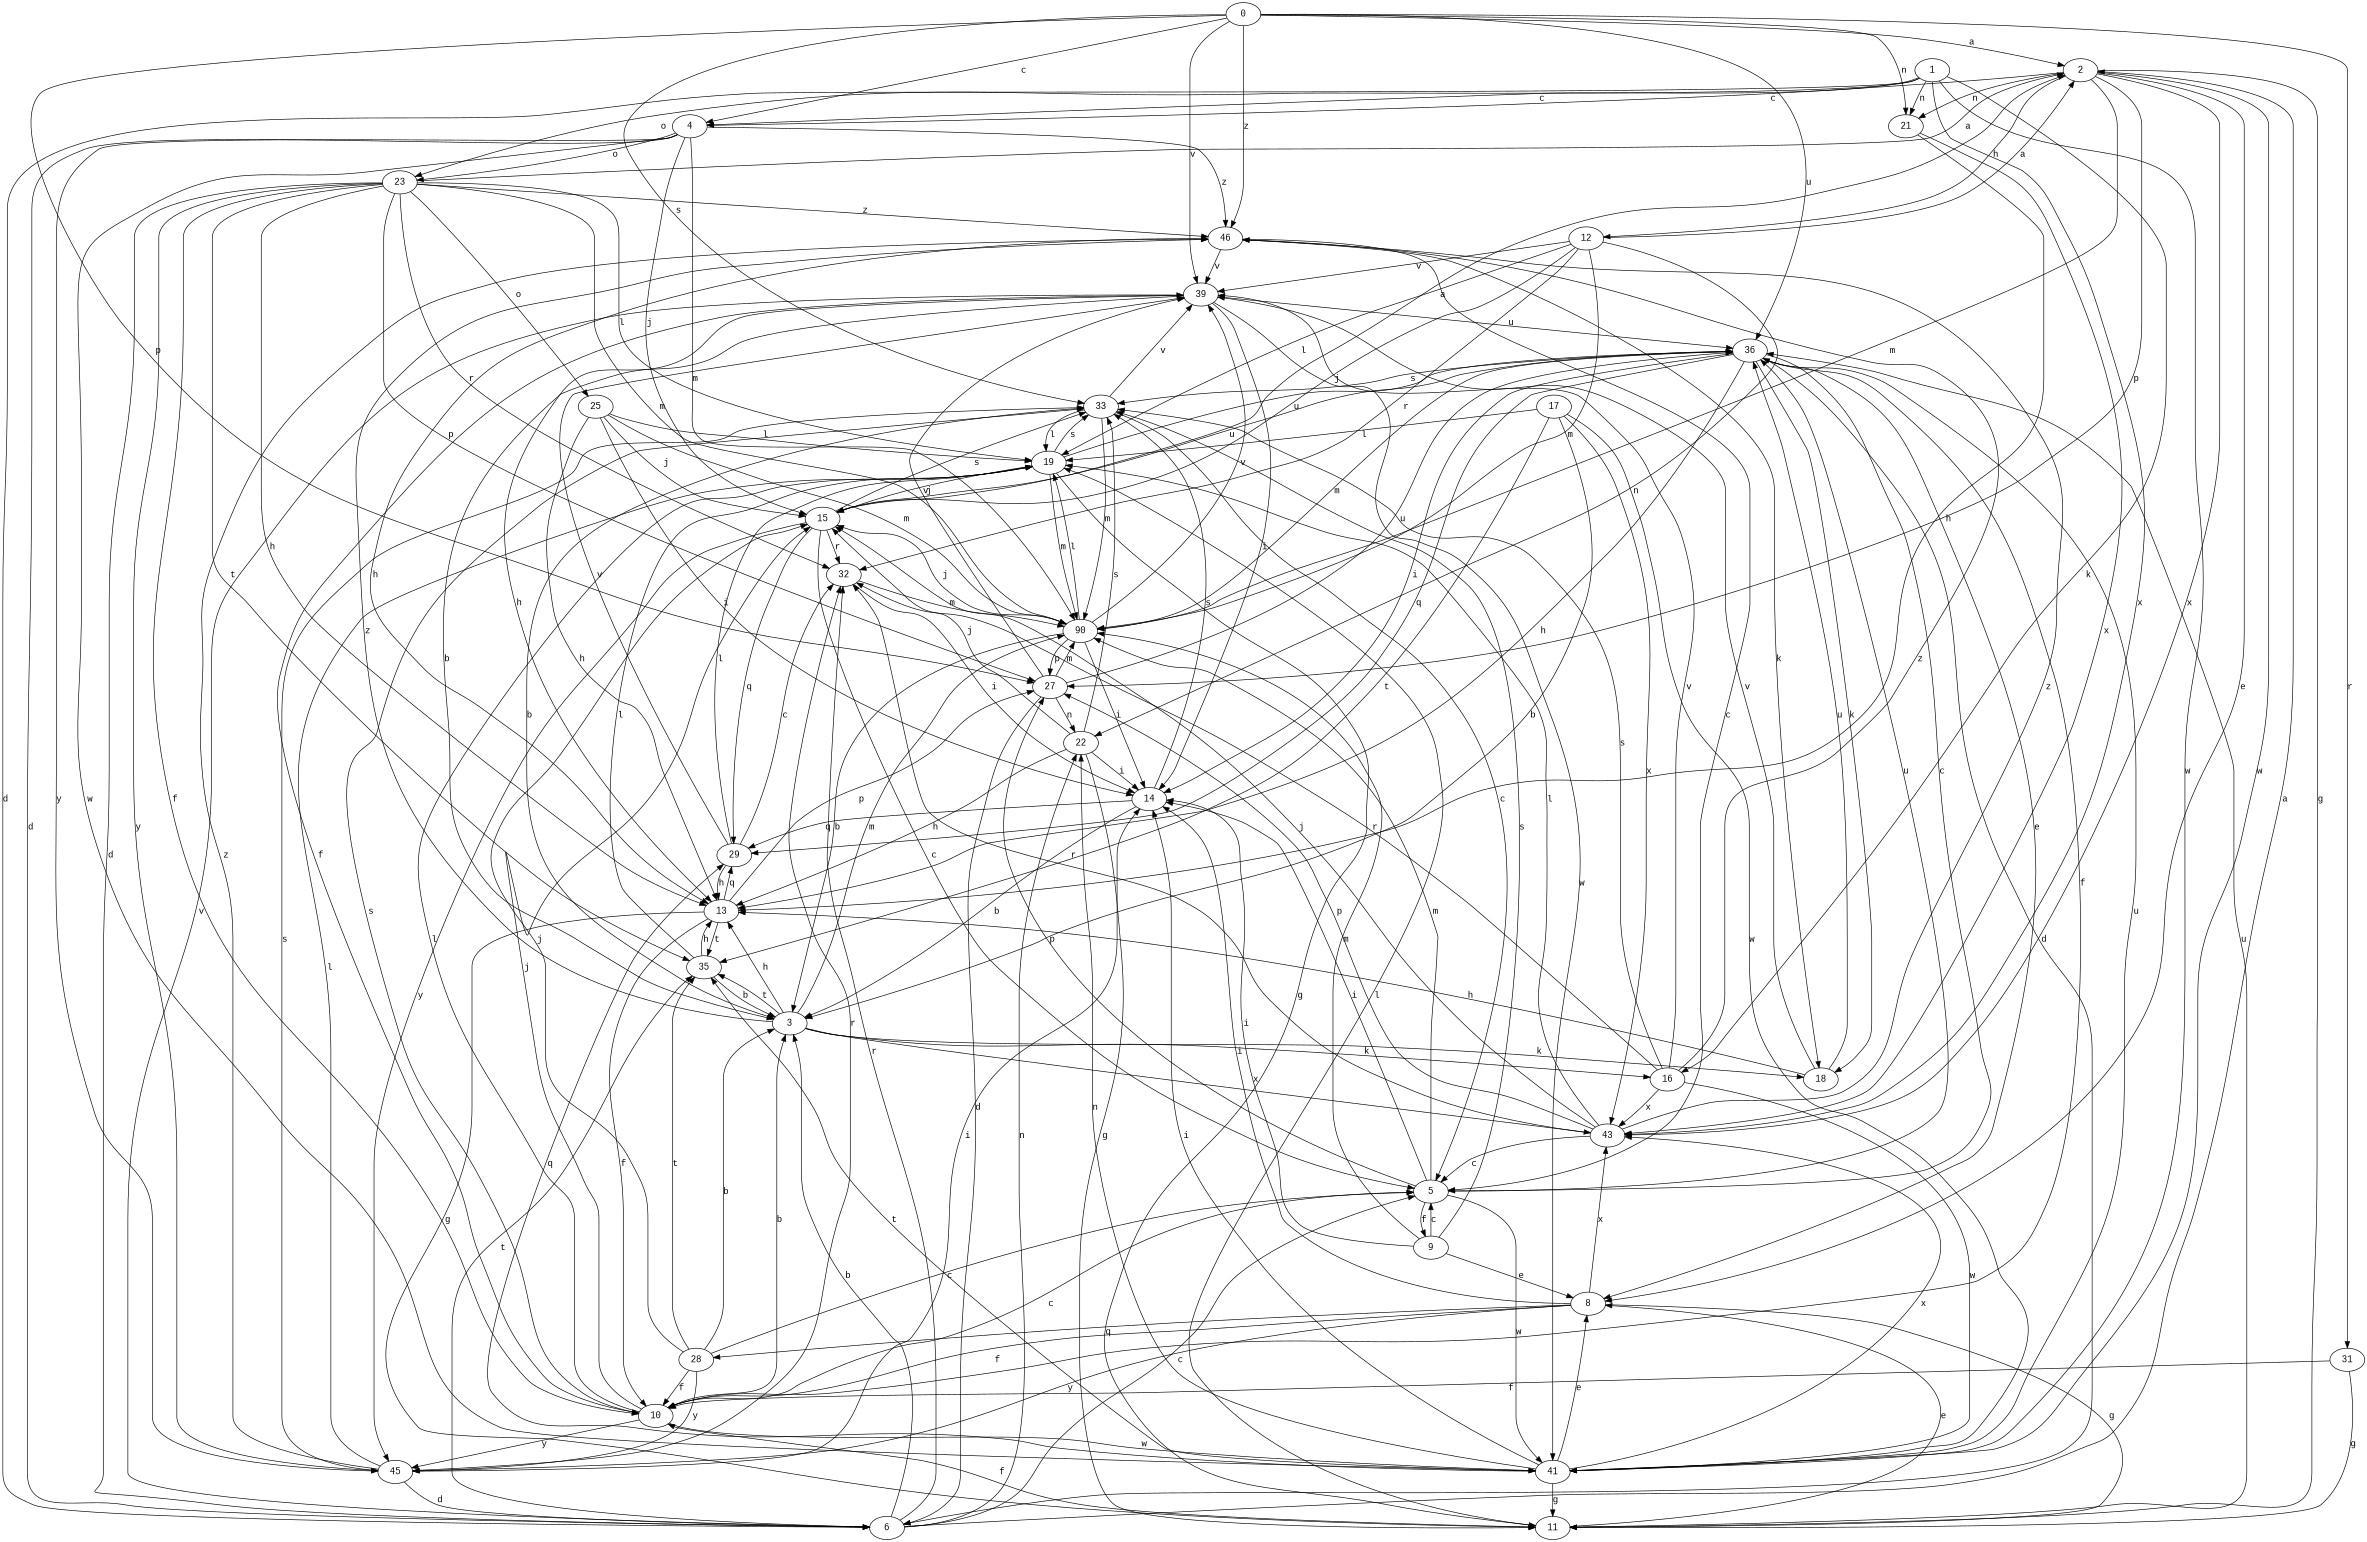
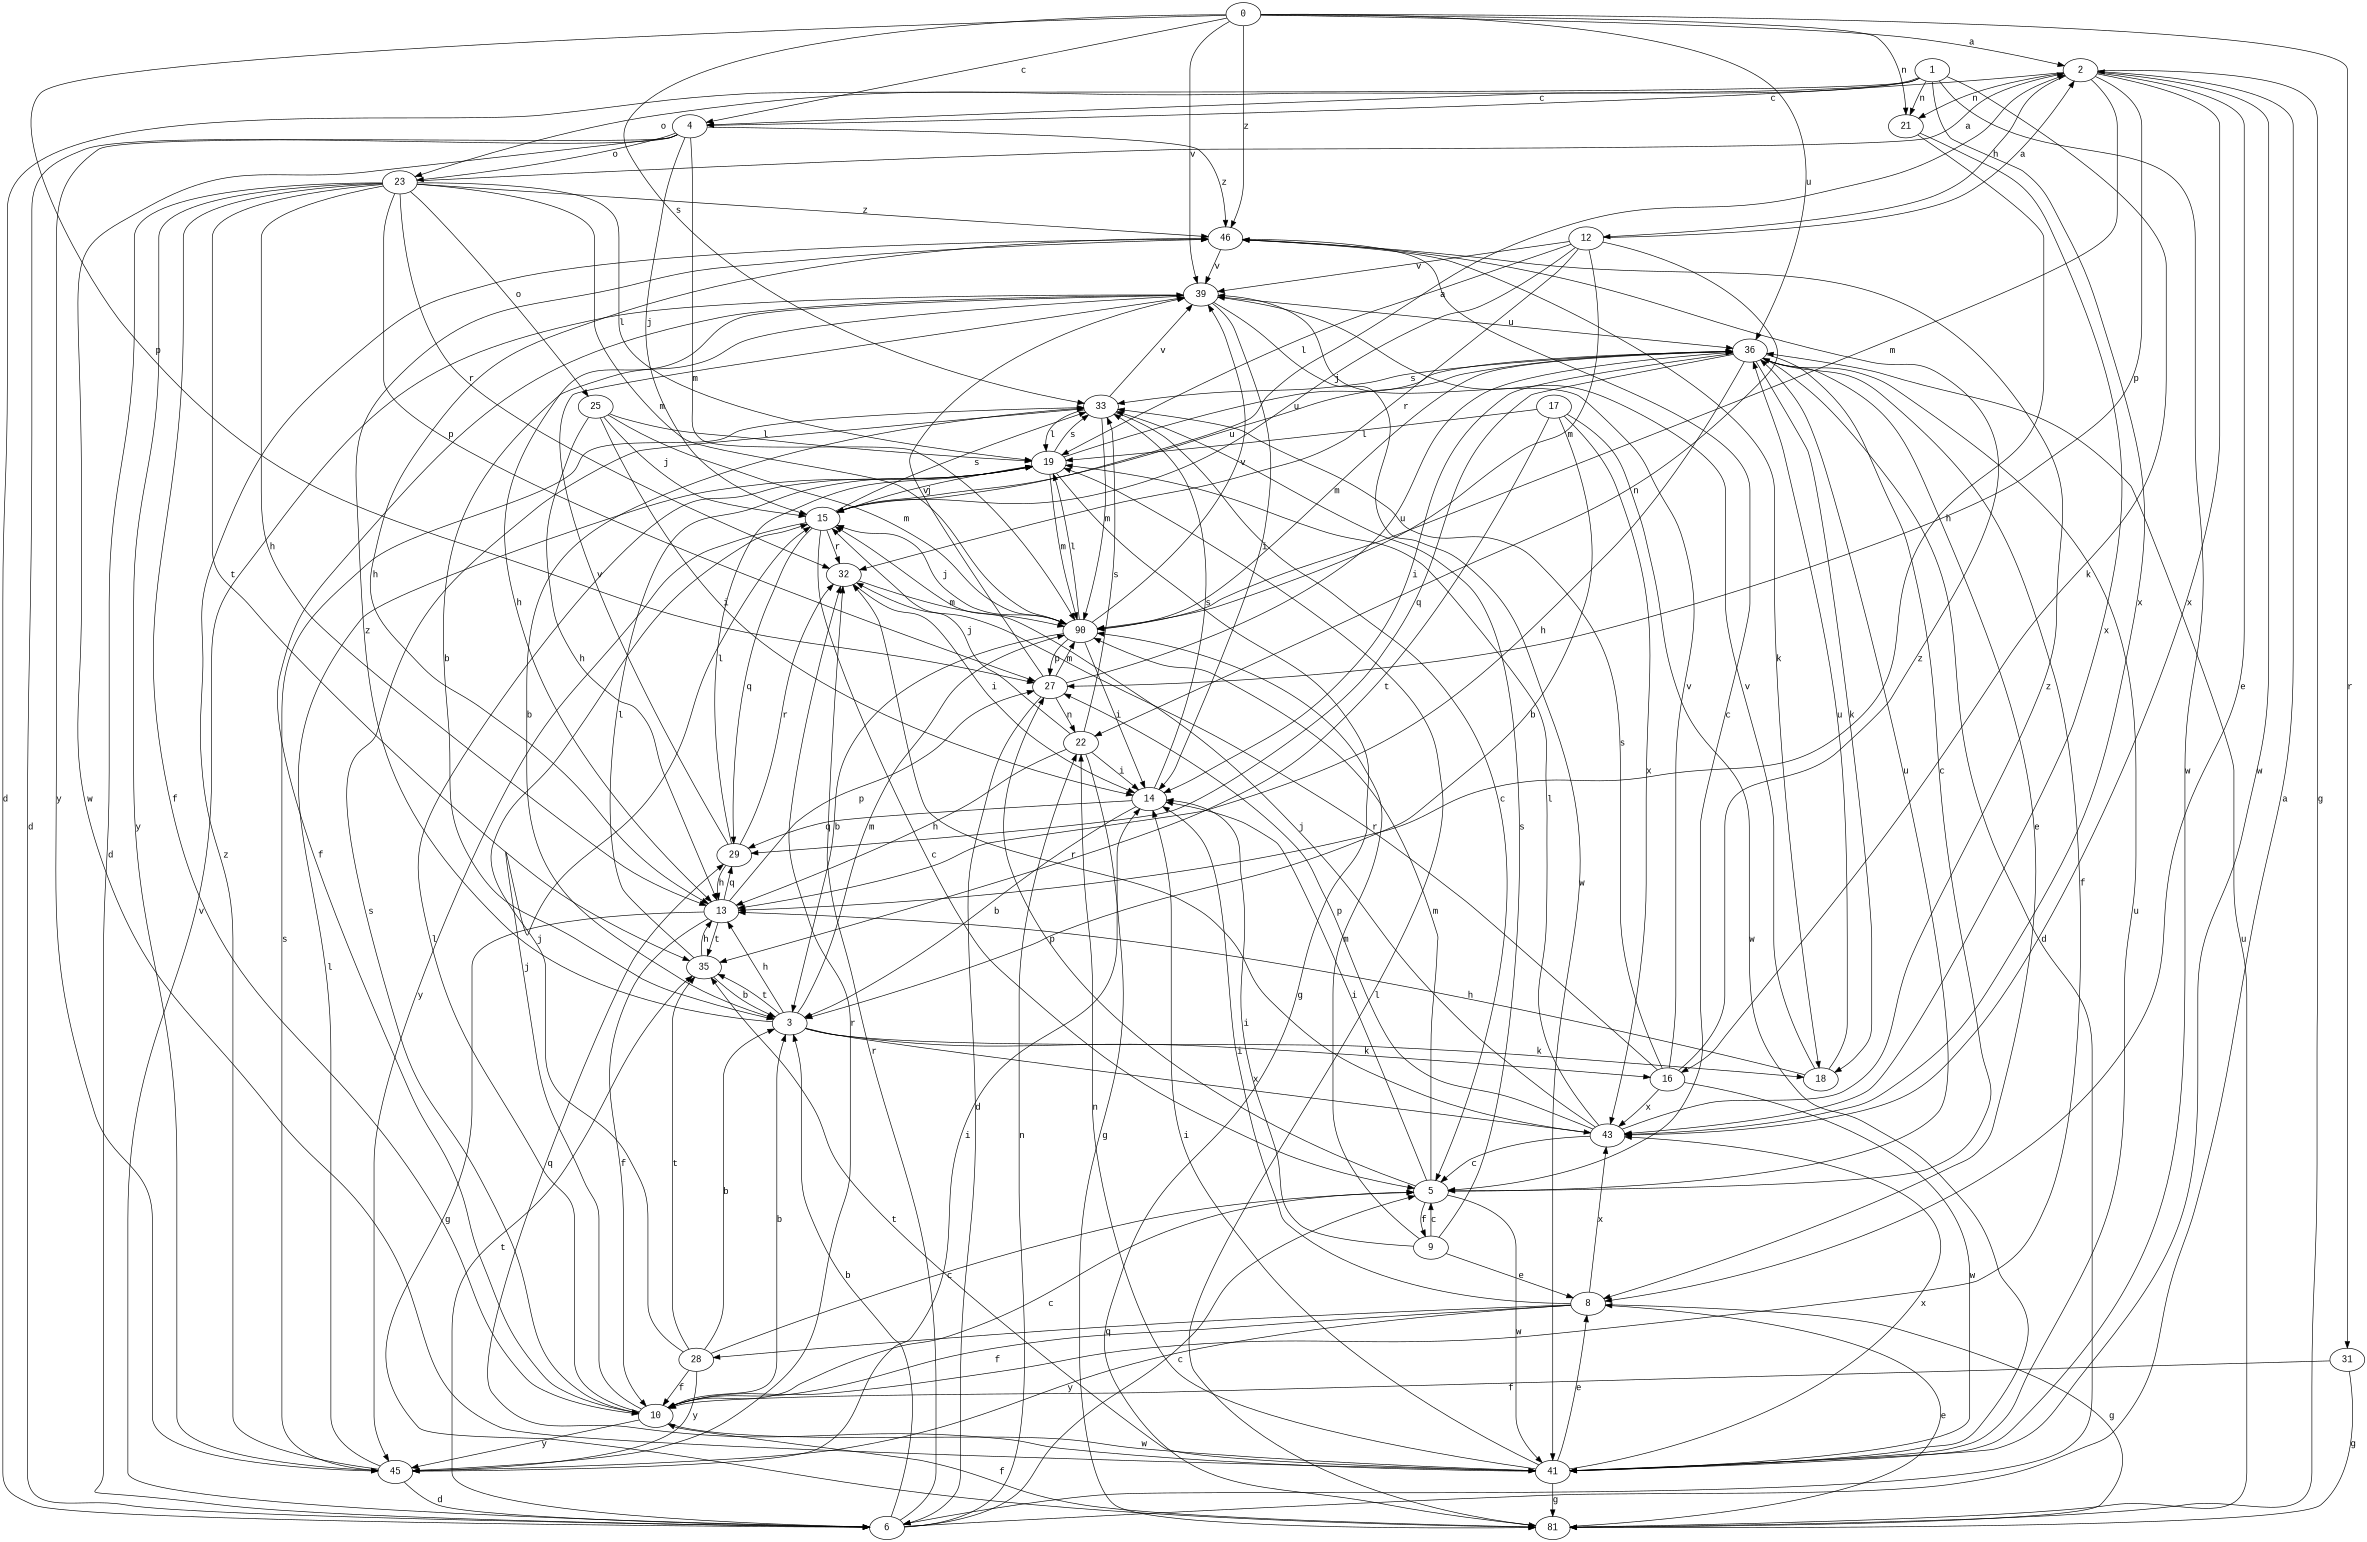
(786, 715) -> (786, 715)
(1553, 1528) -> (1553, 1528)
